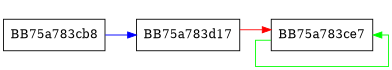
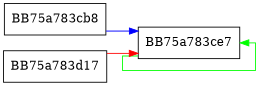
(116, 35) -> (118, 31)
